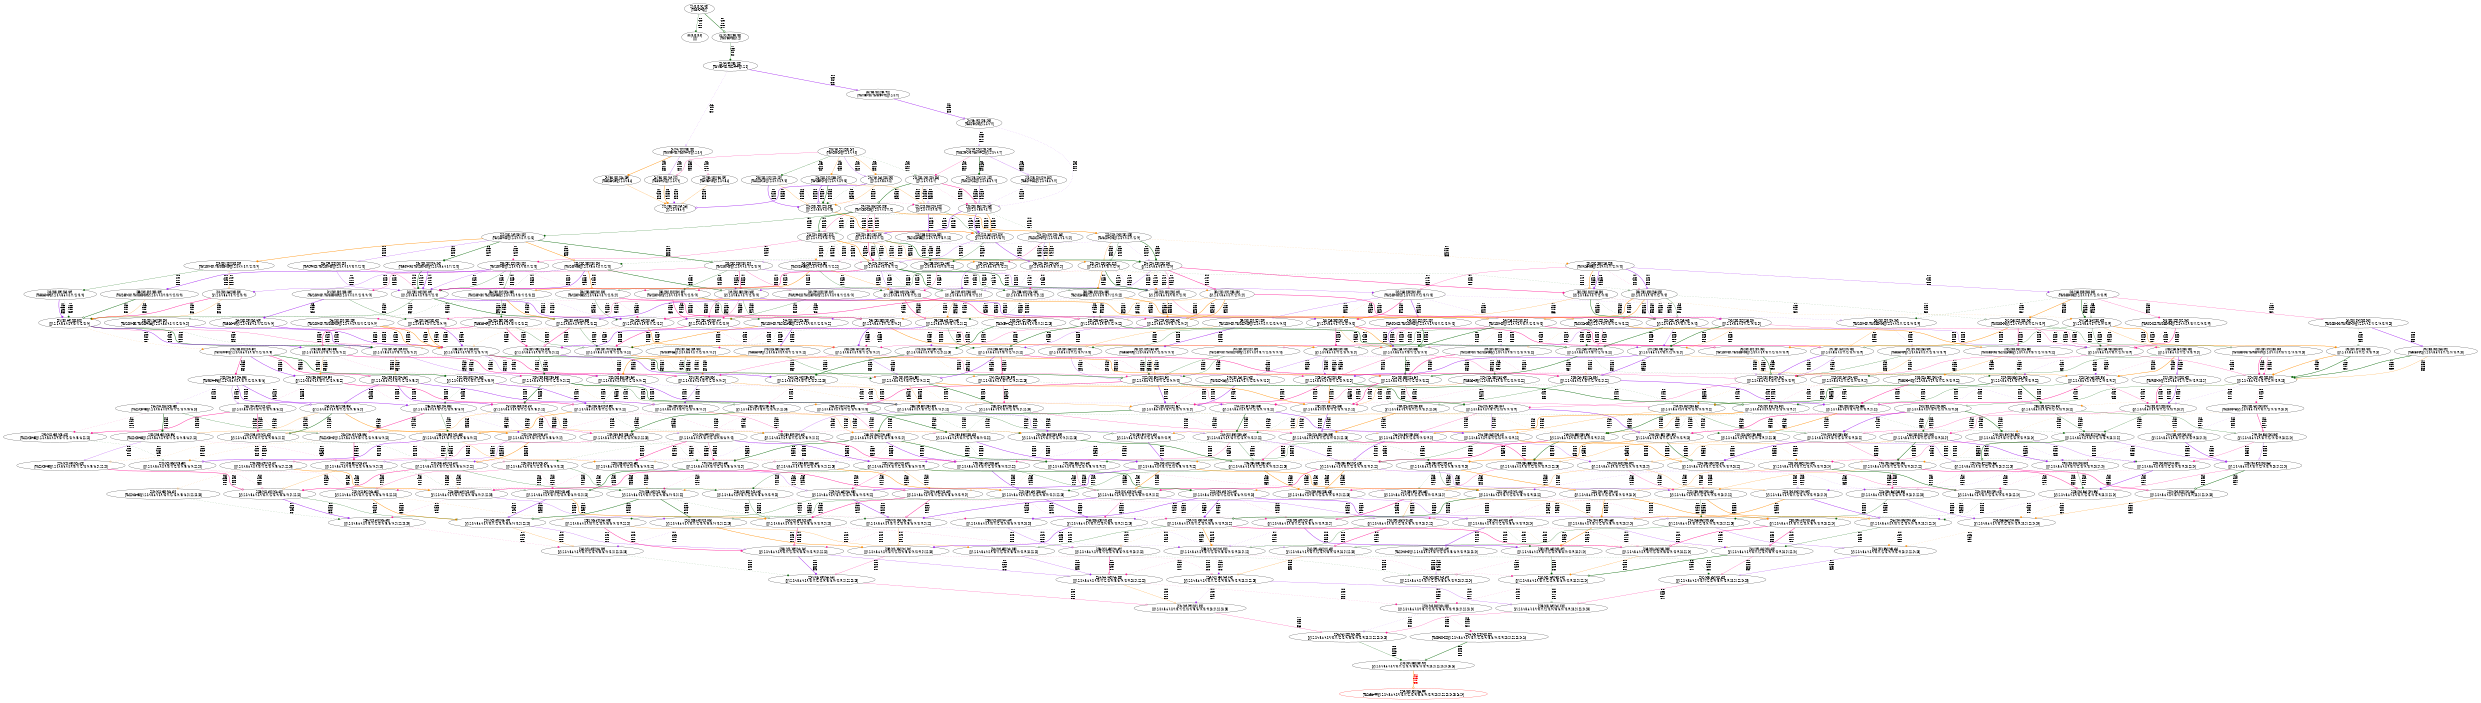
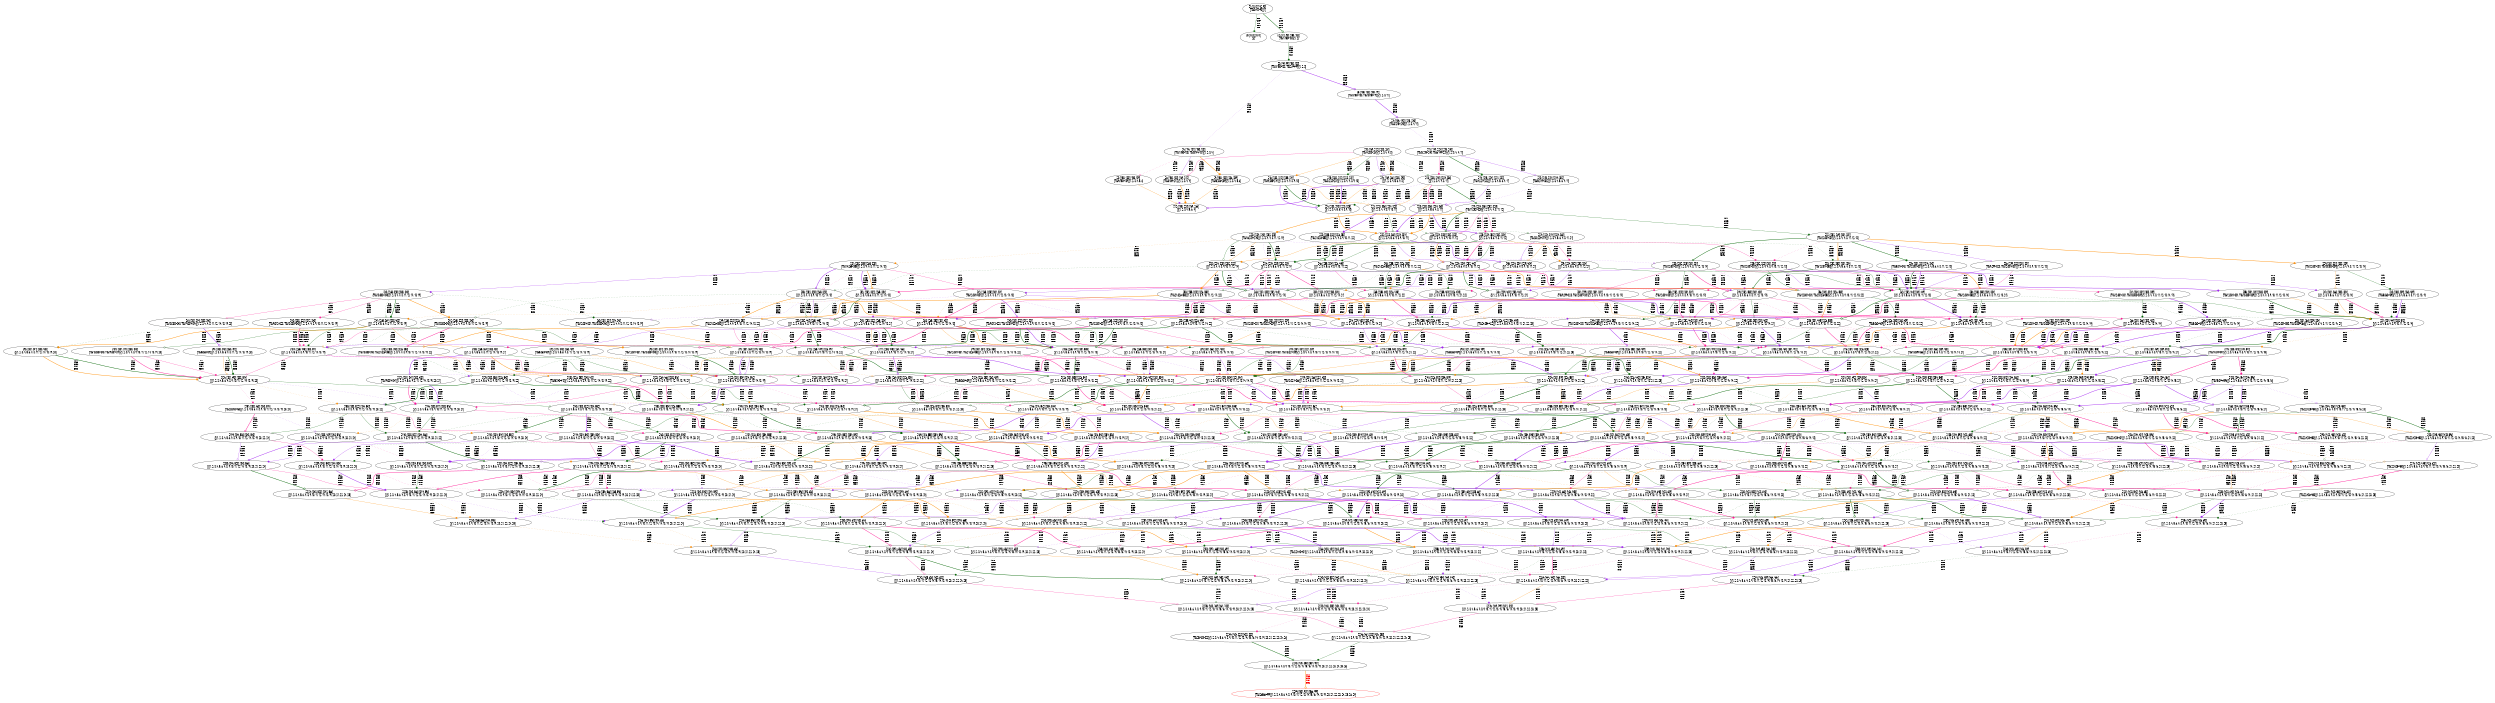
(1072, 169) -> (1398, 200)
